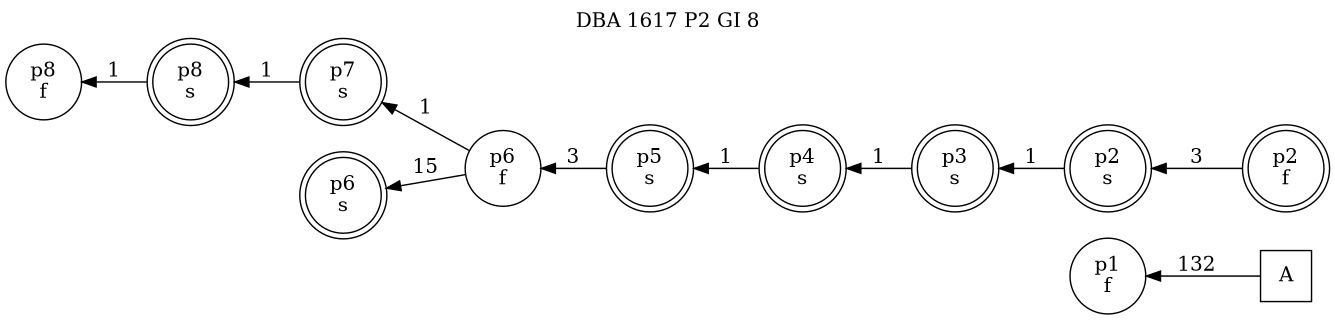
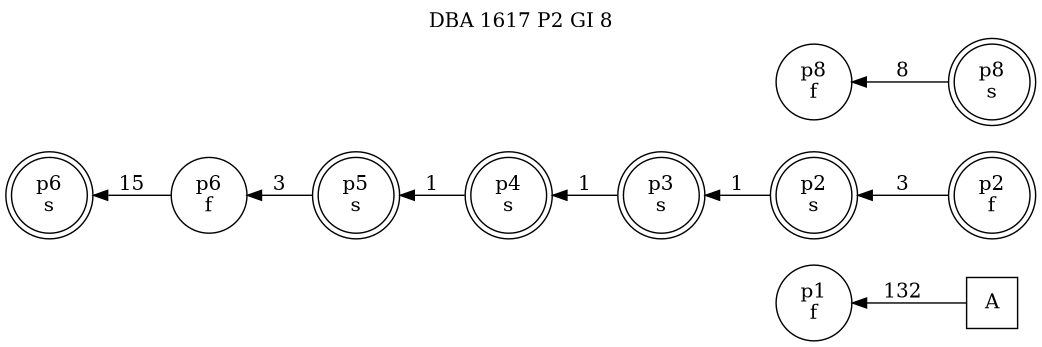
(114, 71) -> (903, 71)
(343, 82) -> none
